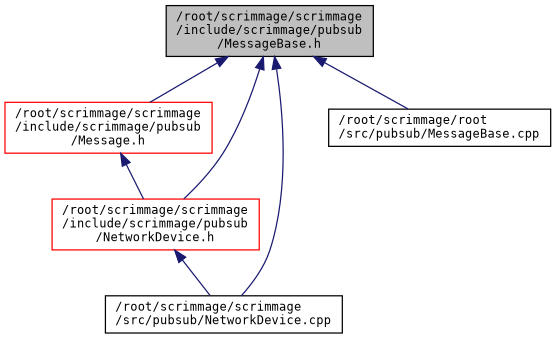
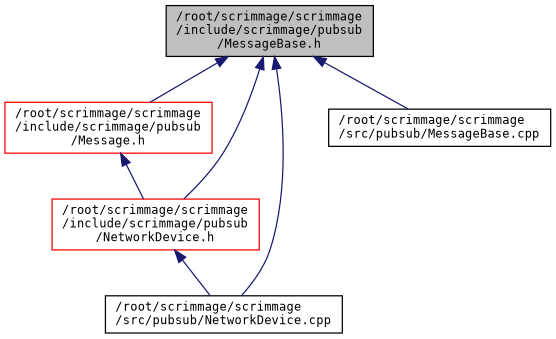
(440, 128) -> (440, 128)
